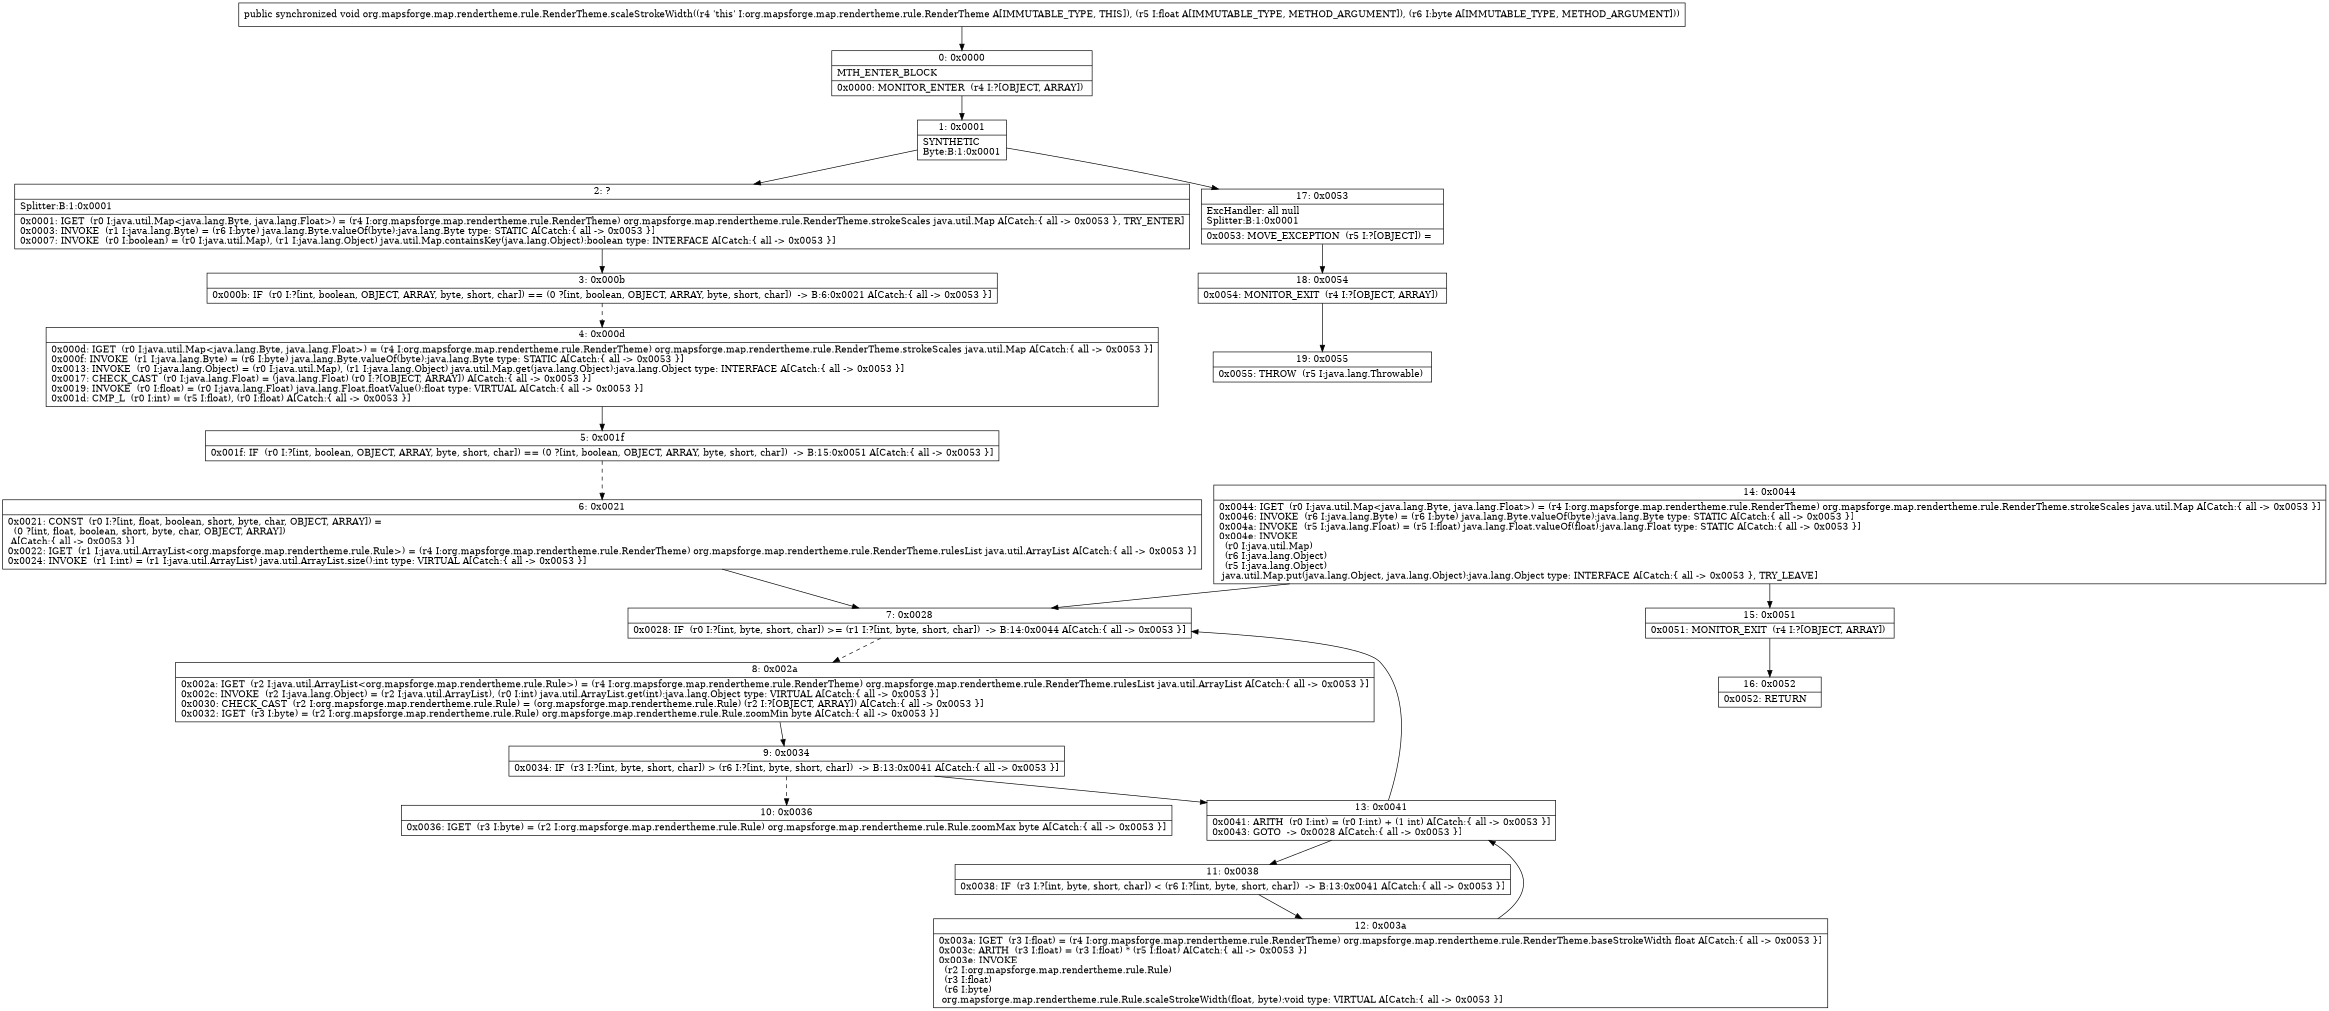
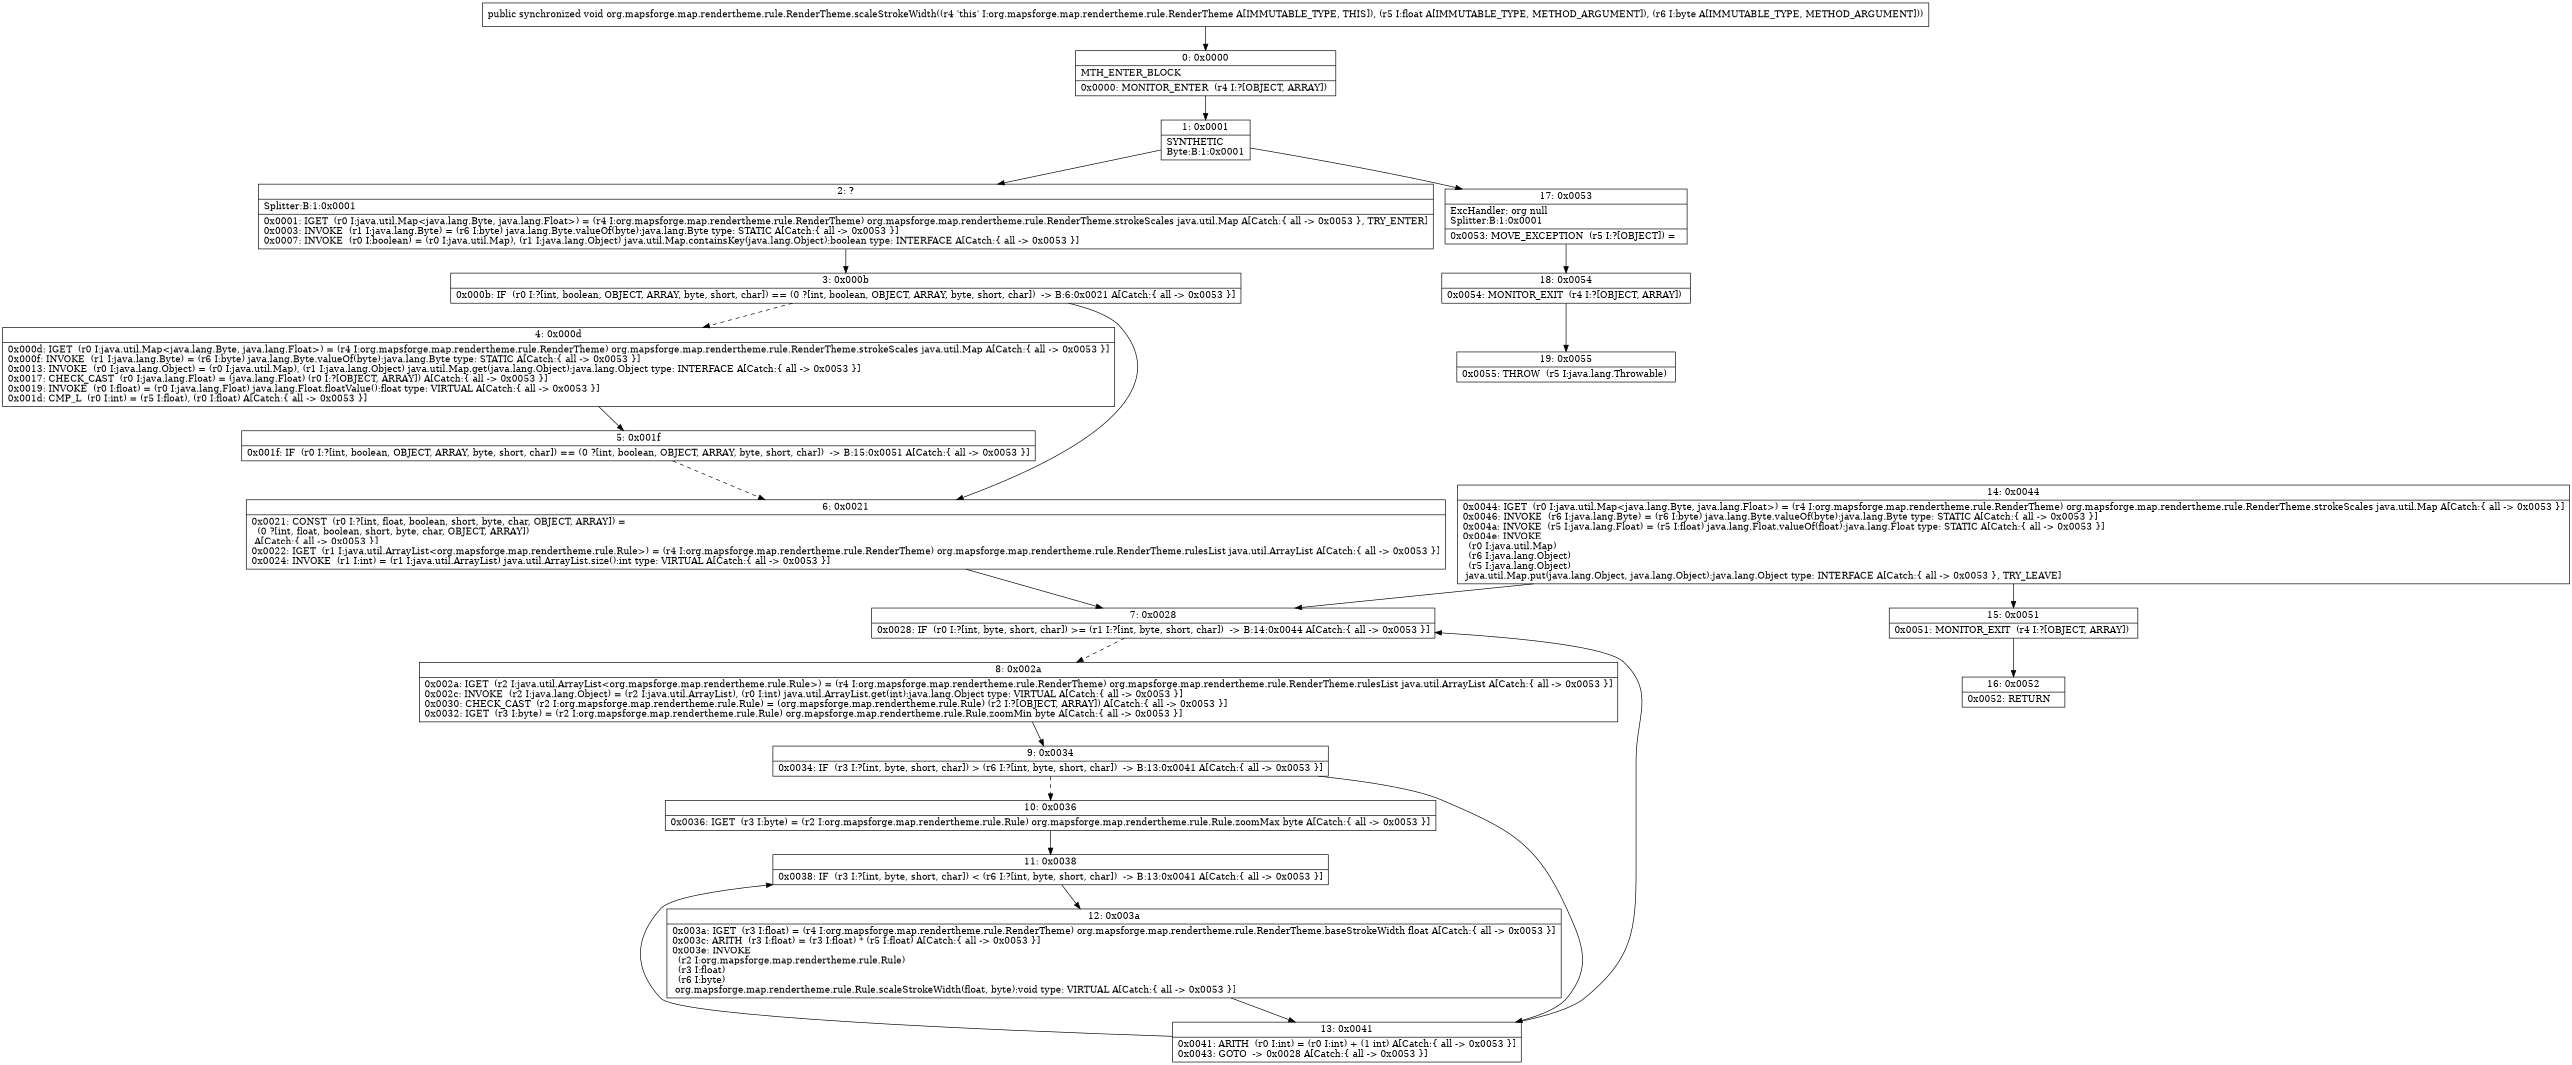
(1253, 211) -> (1499, 211)
none -> (1107, 420)
none -> (1051, 839)
